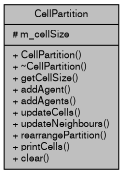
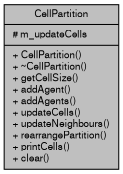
(41, 34) -> (51, 34)
